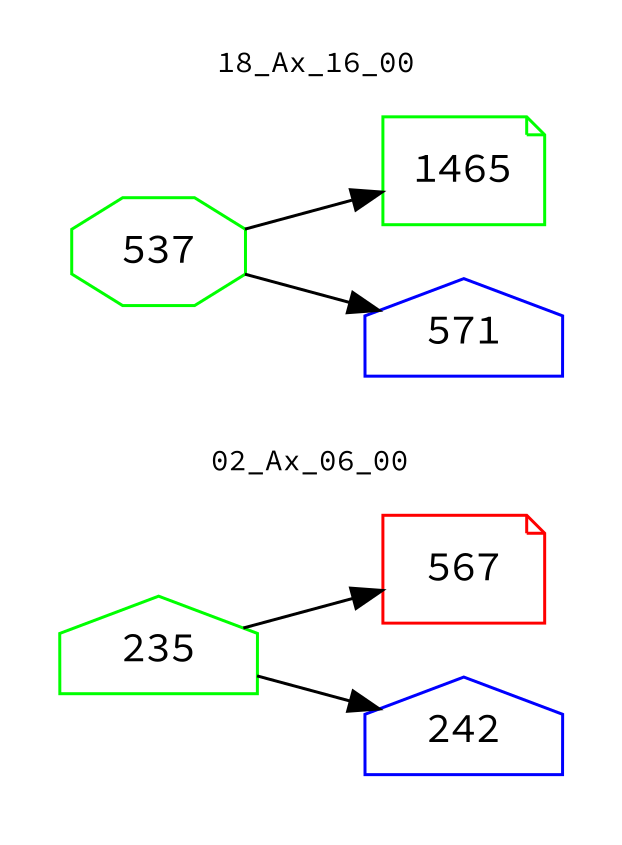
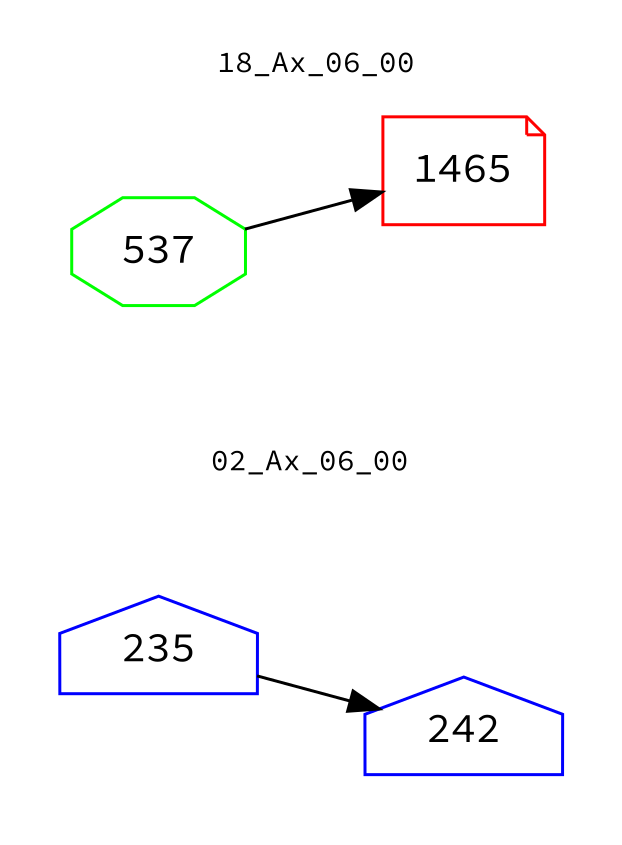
(317, 64) -> (317, 64)
(464, 171) -> (464, 171)
(464, 333) -> none
(464, 569) -> none
(159, 650) -> (159, 650)
